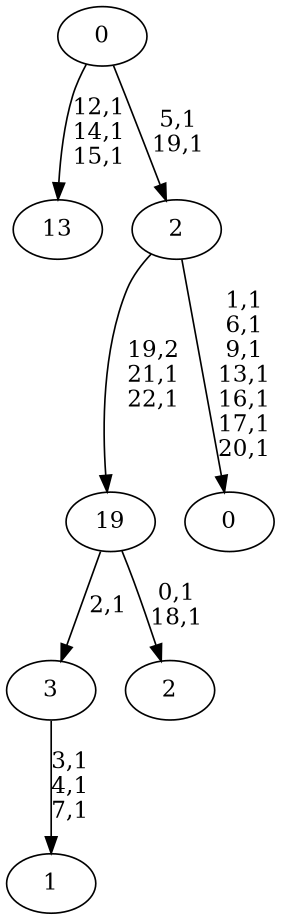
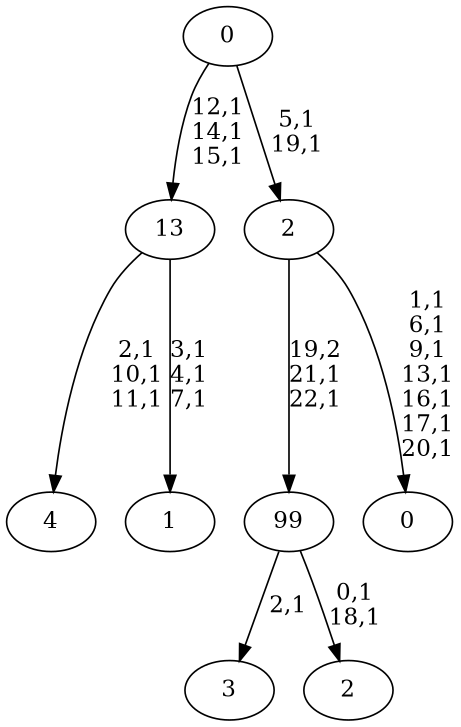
none -> (51, 522)
(111, 522) -> (289, 522)
(51, 779) -> (170, 367)
